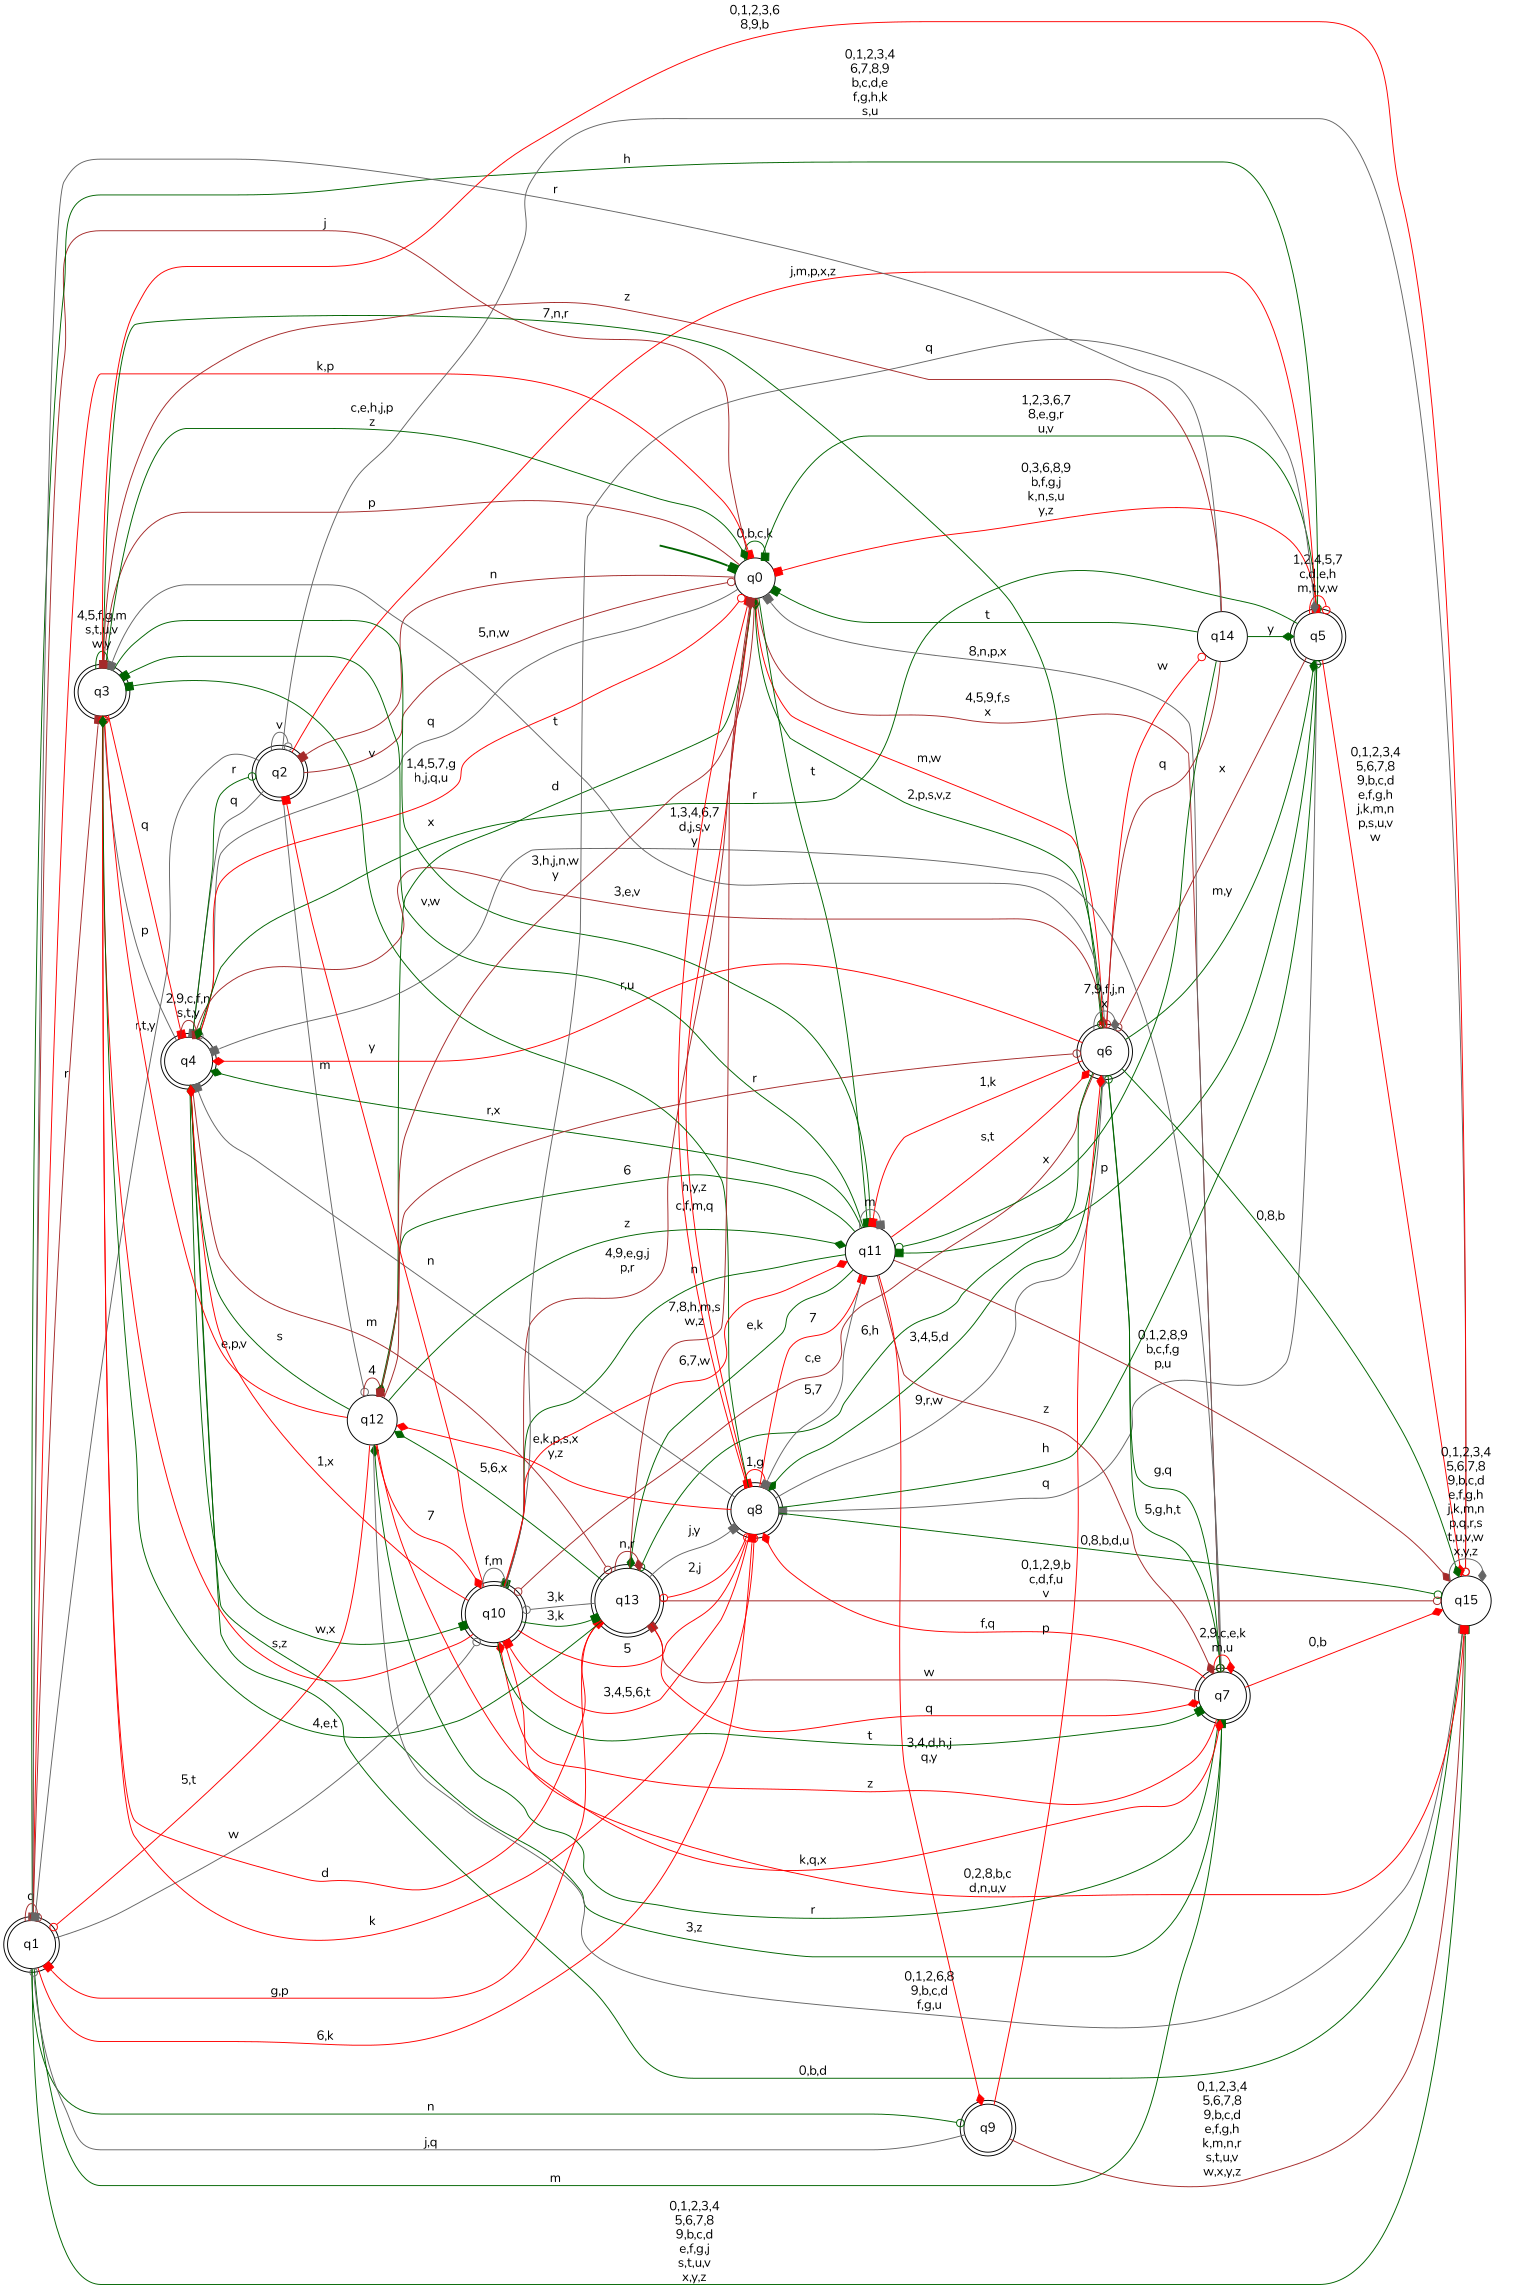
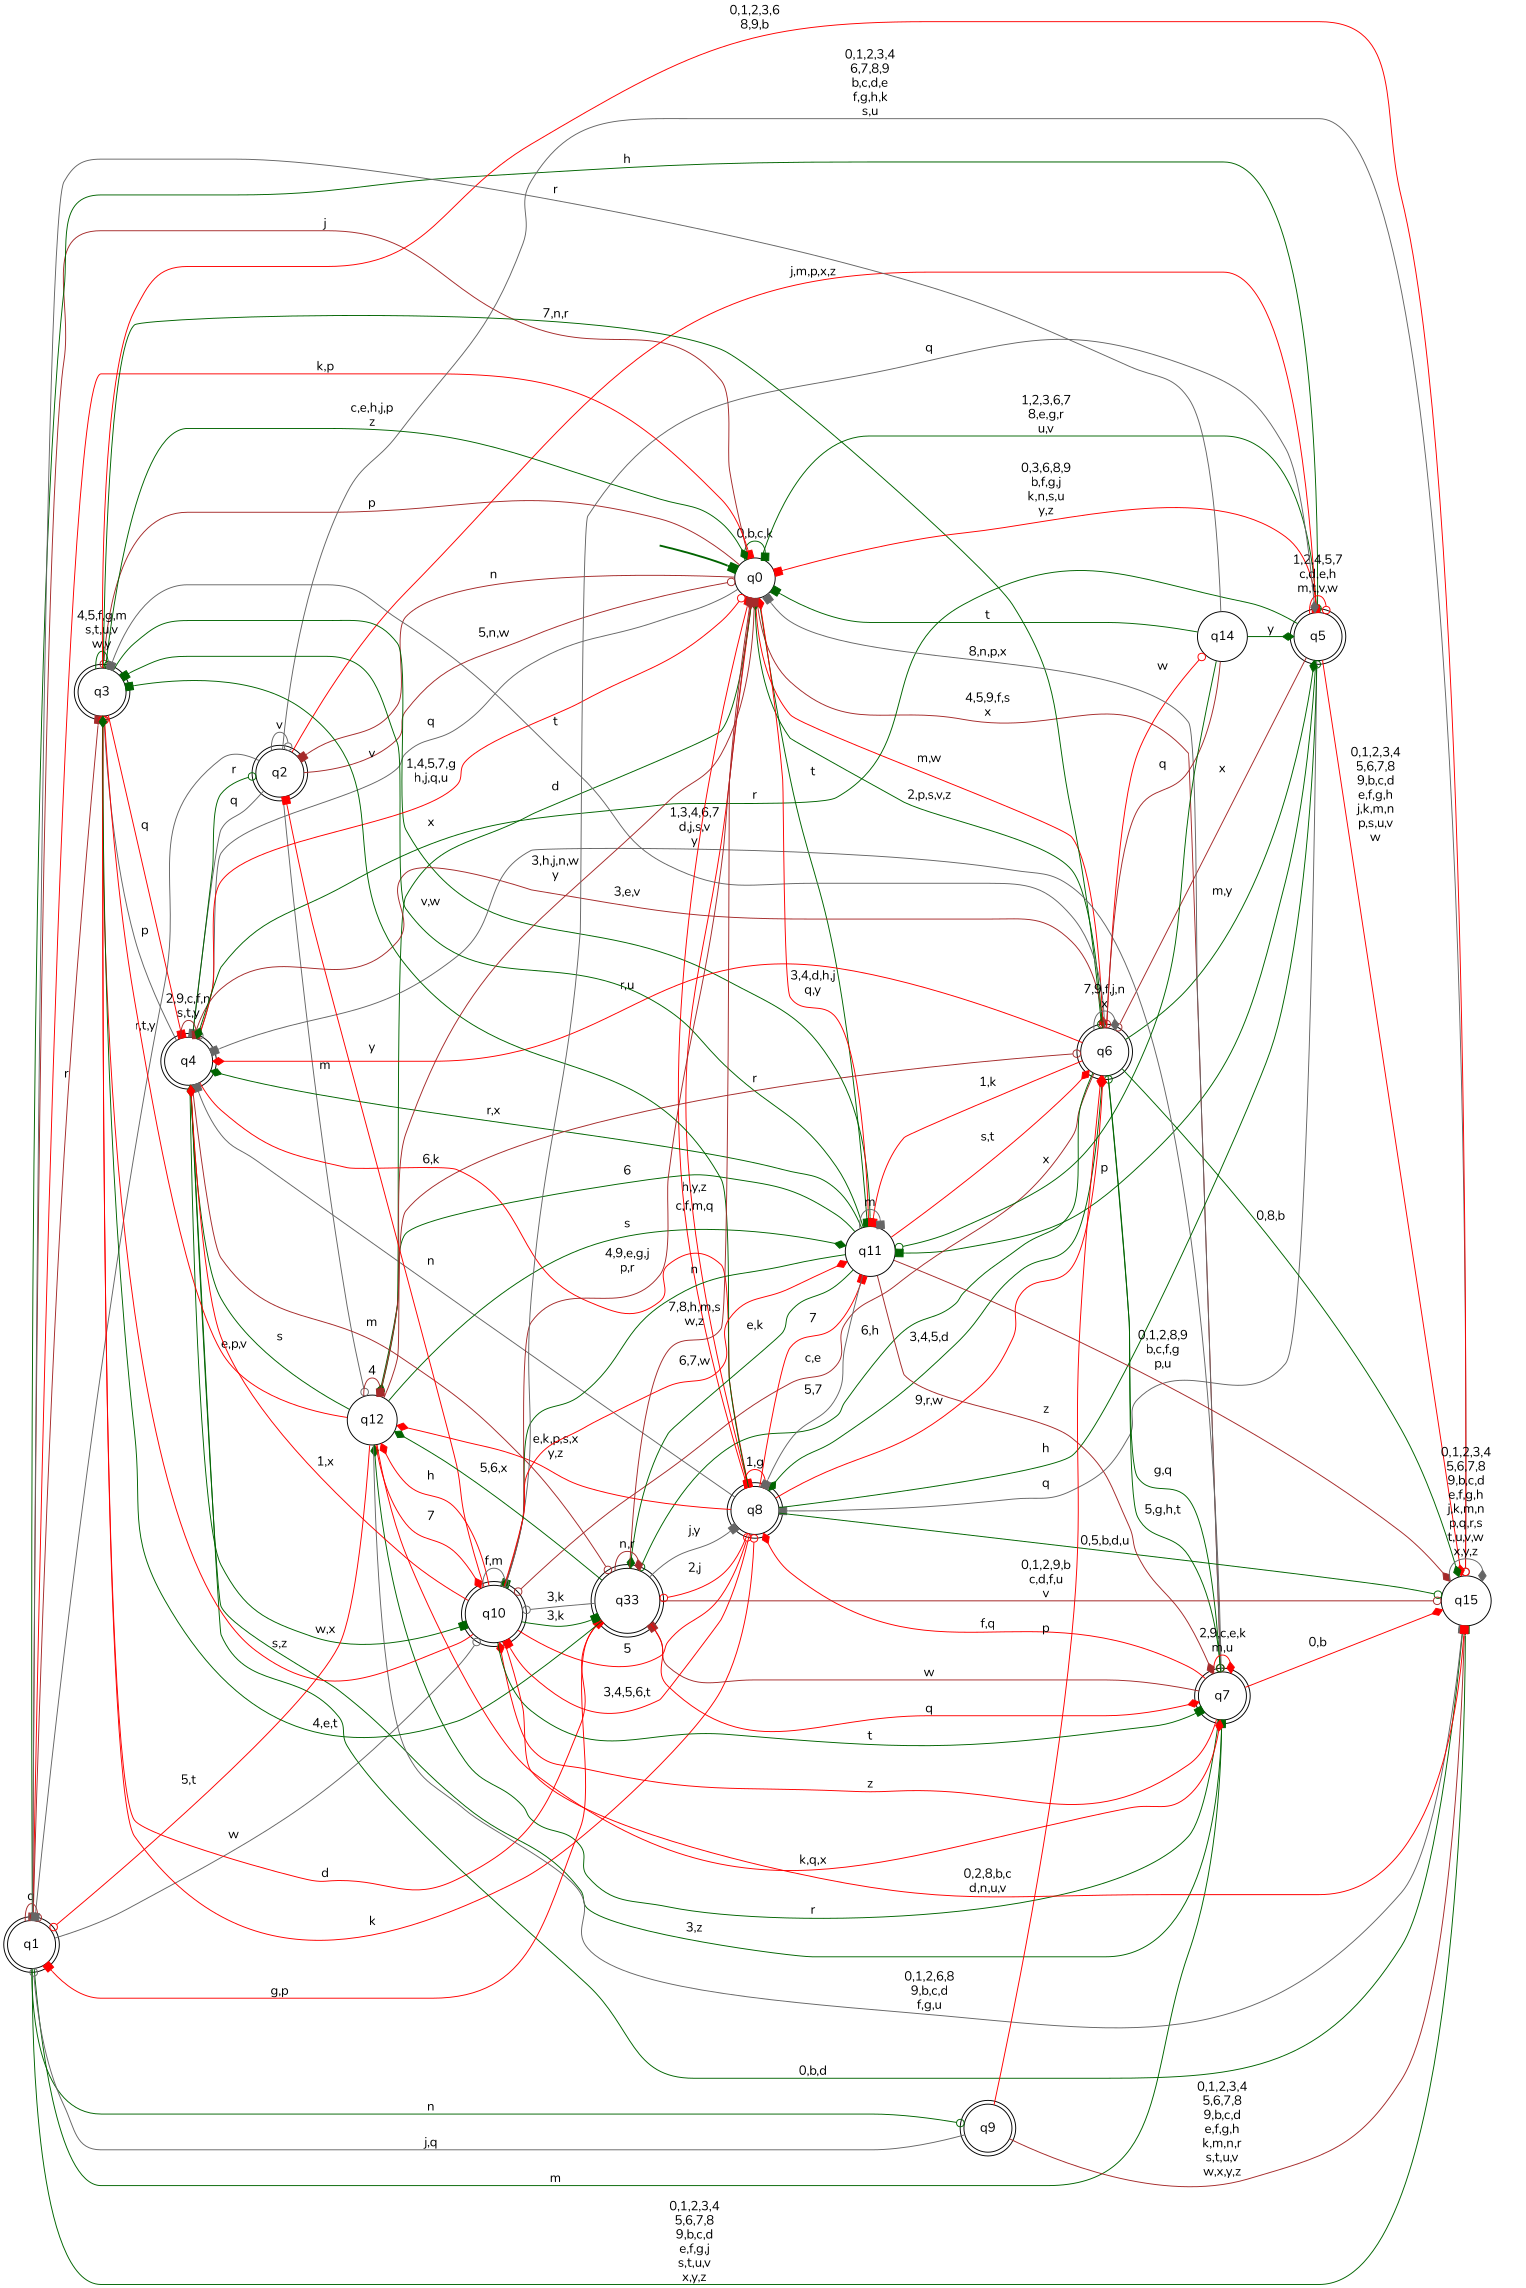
(637, 312) -> none
(484, 981) -> (484, 981)
(627, 1224) -> (627, 1224)
(1012, 1340) -> (1012, 1340)
none -> (453, 1506)
(1105, 1541) -> (1105, 1541)
(627, 1601) -> (627, 1601)
(900, 1688) -> (785, 935)
(524, 1998) -> (553, 1278)
